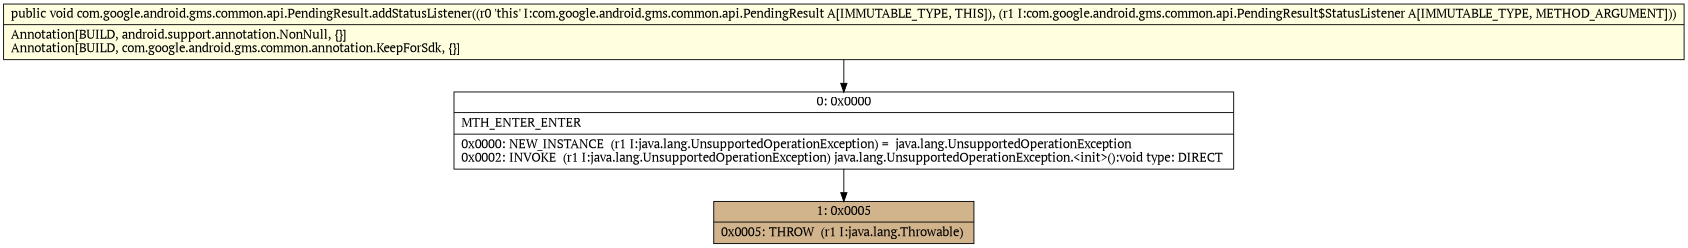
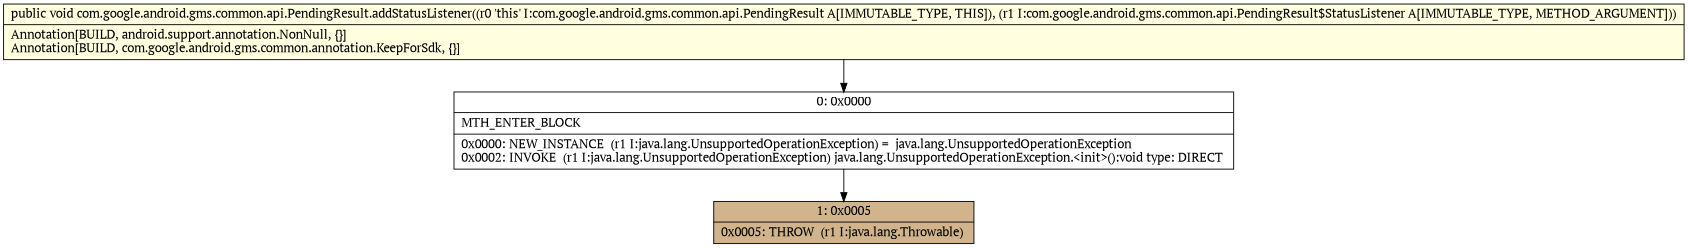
(521, 123) -> (521, 123)
